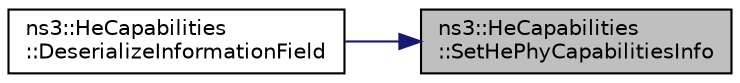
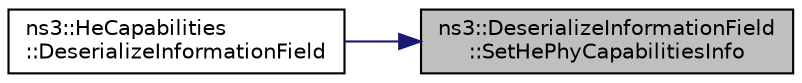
(576, 41) -> (607, 41)
